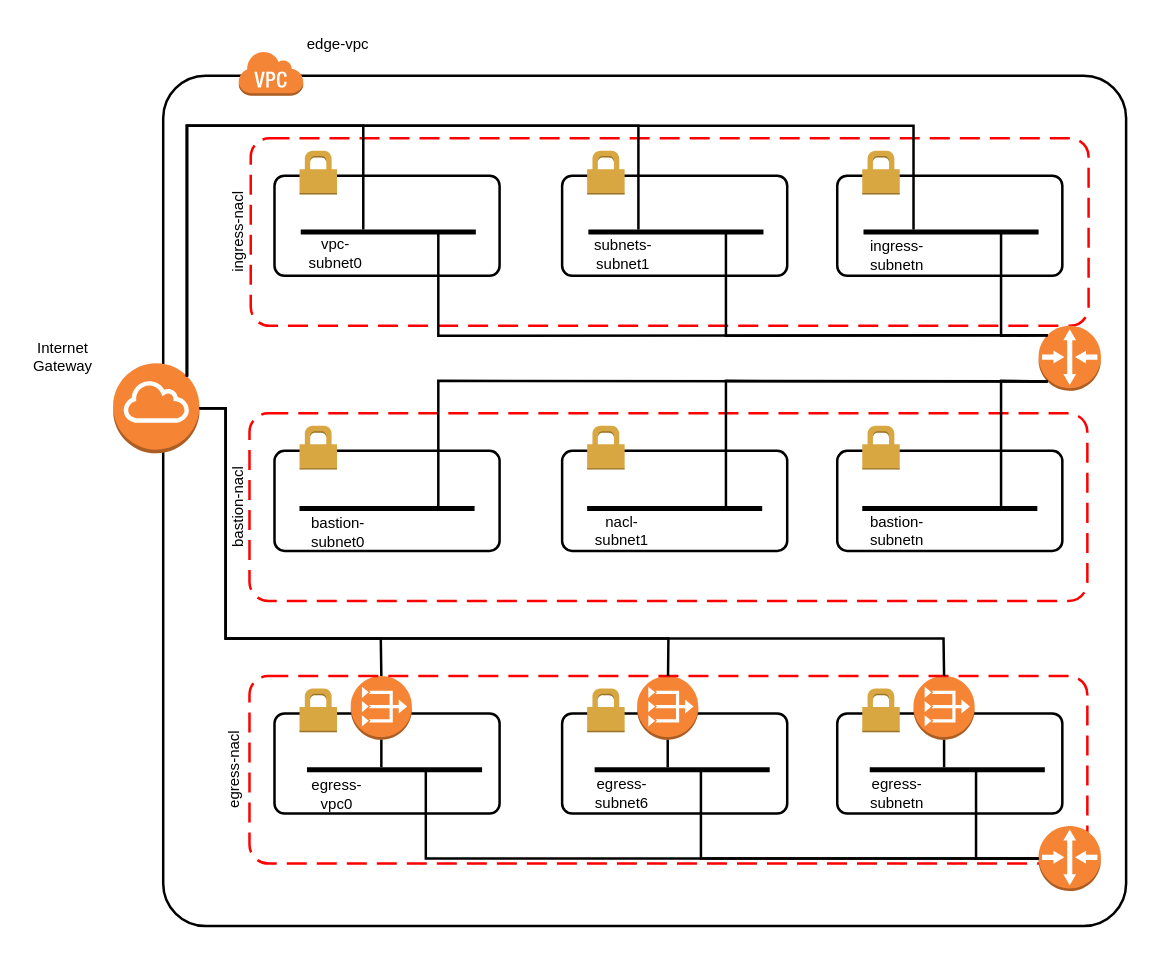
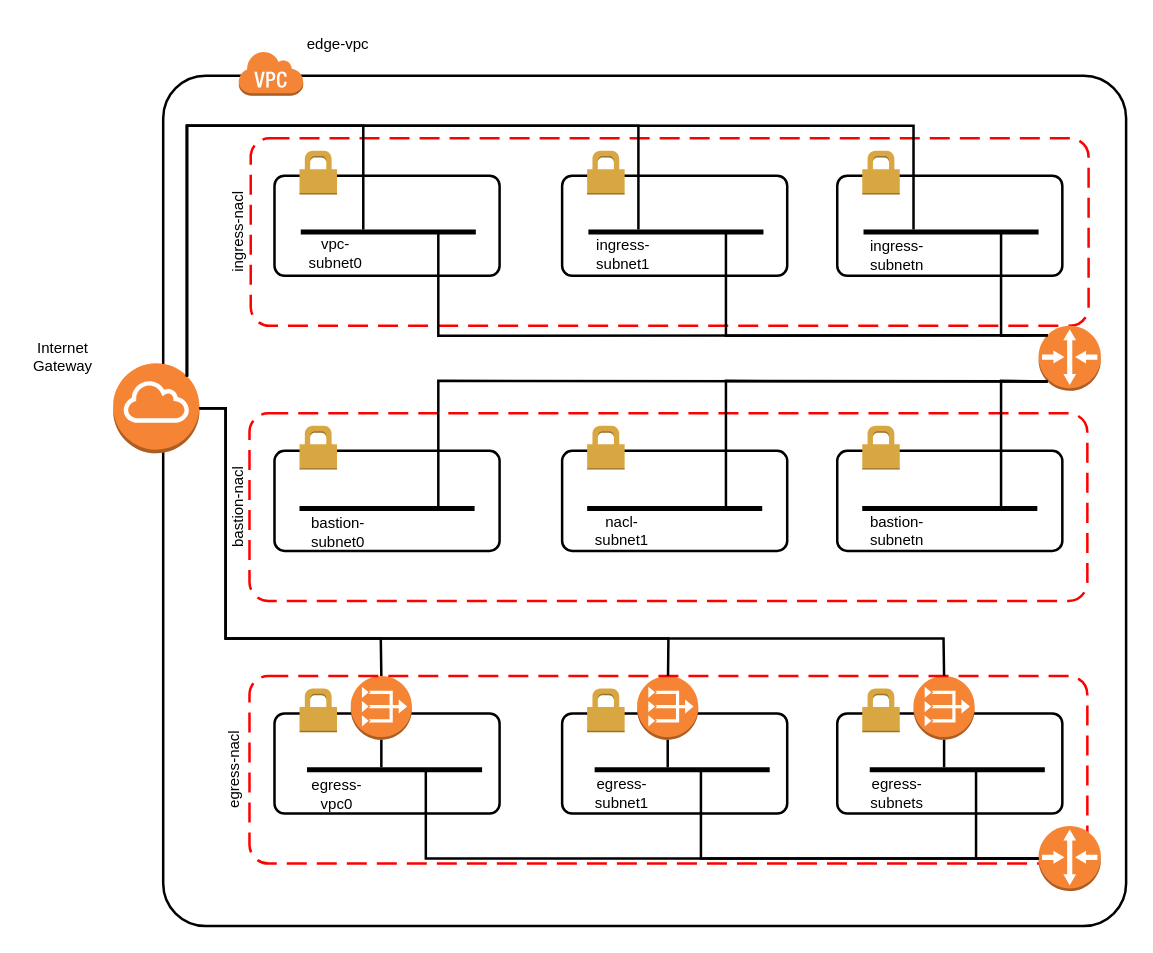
(623, 254) -> (623, 254)
(622, 793) -> (622, 793)
(897, 793) -> (897, 793)
